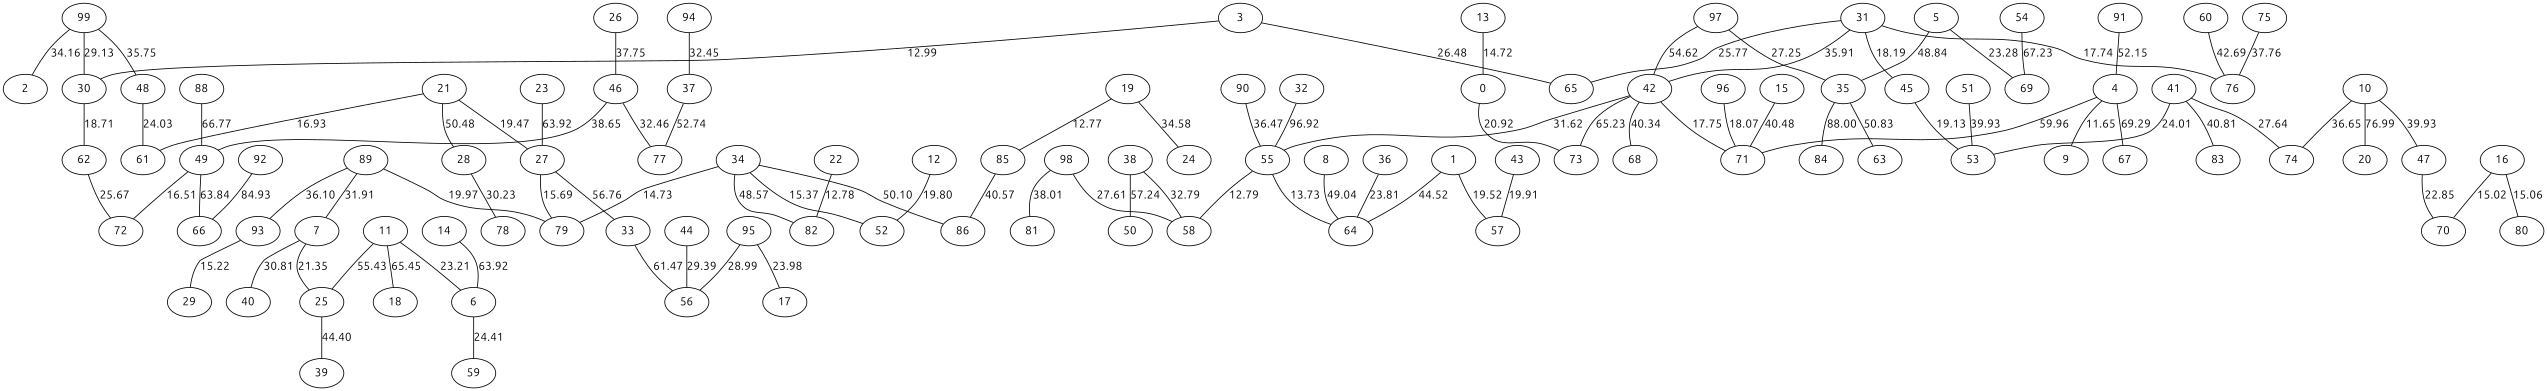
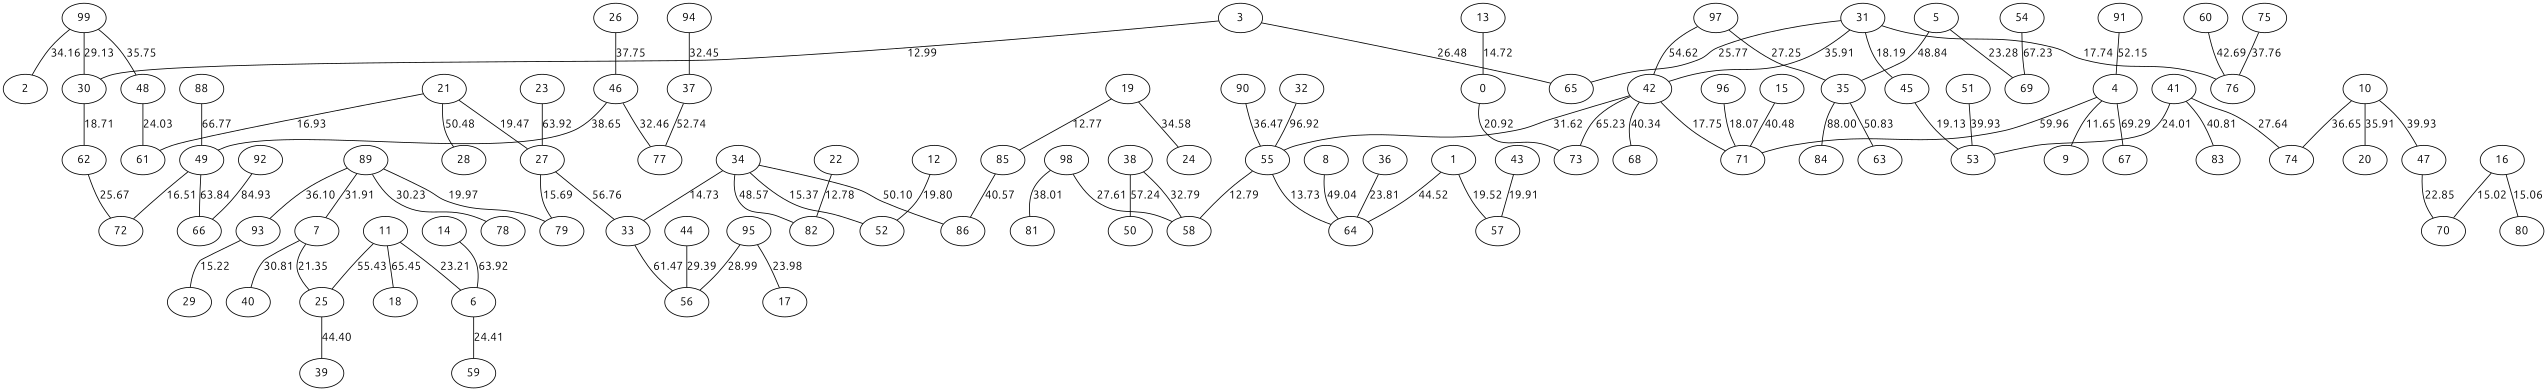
(2380, 125) -> (2380, 125)
(646, 188) -> (683, 196)
(483, 196) -> (423, 211)
